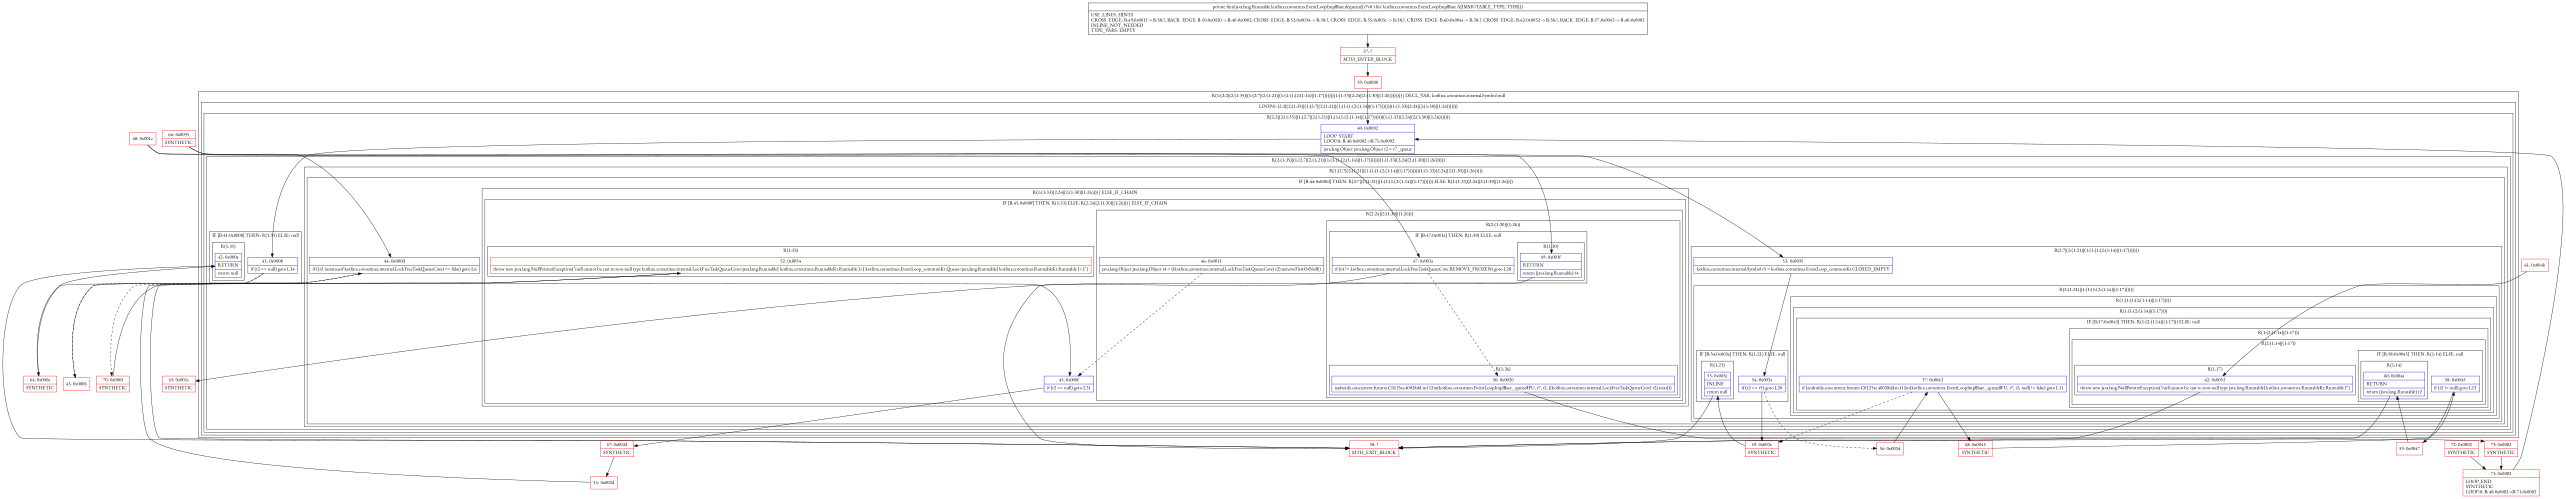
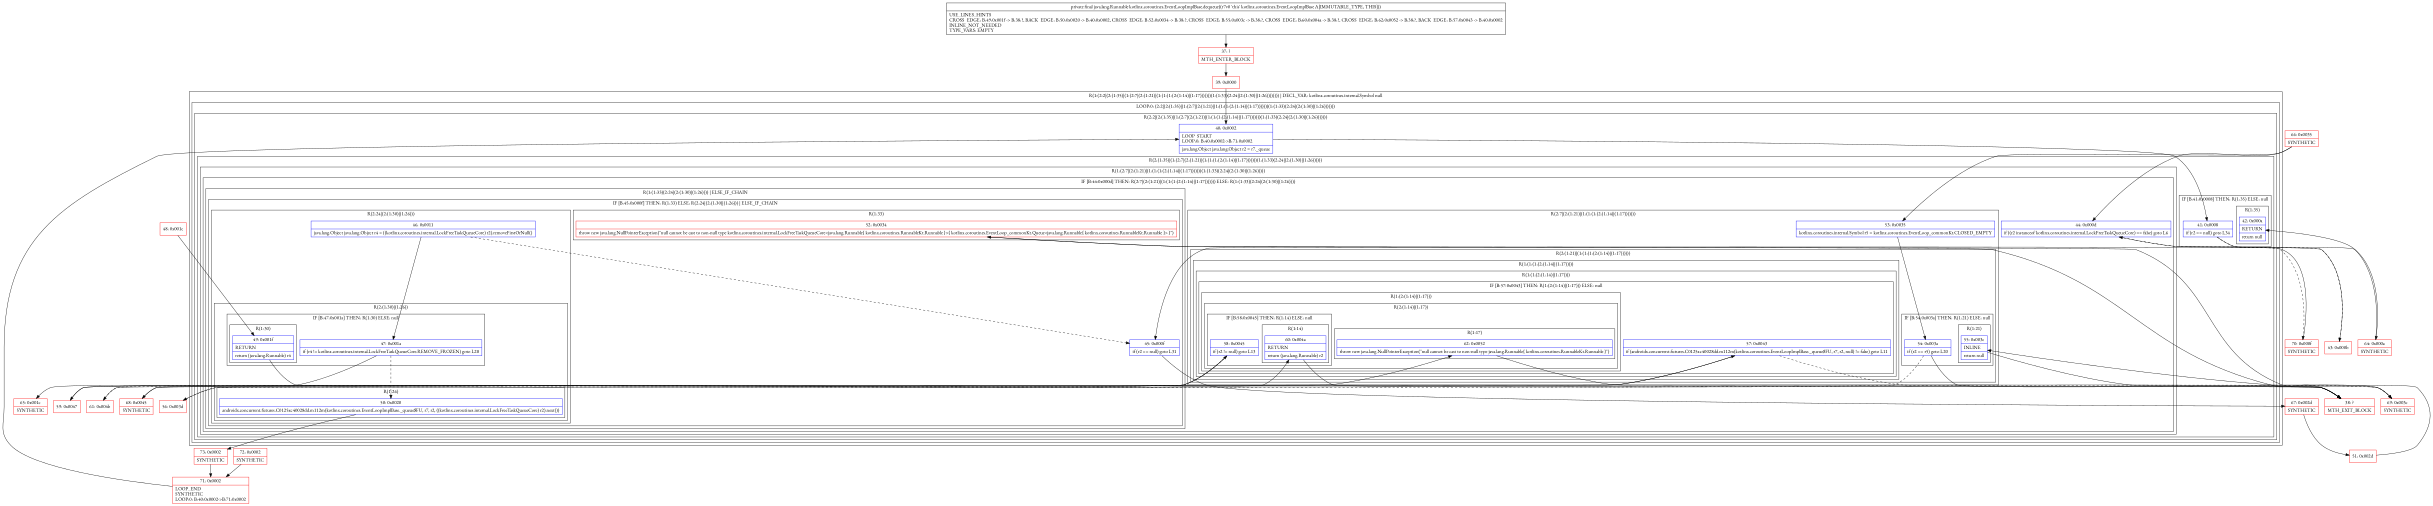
(804, 154) -> (408, 287)
none -> (669, 386)
(127, 440) -> none
